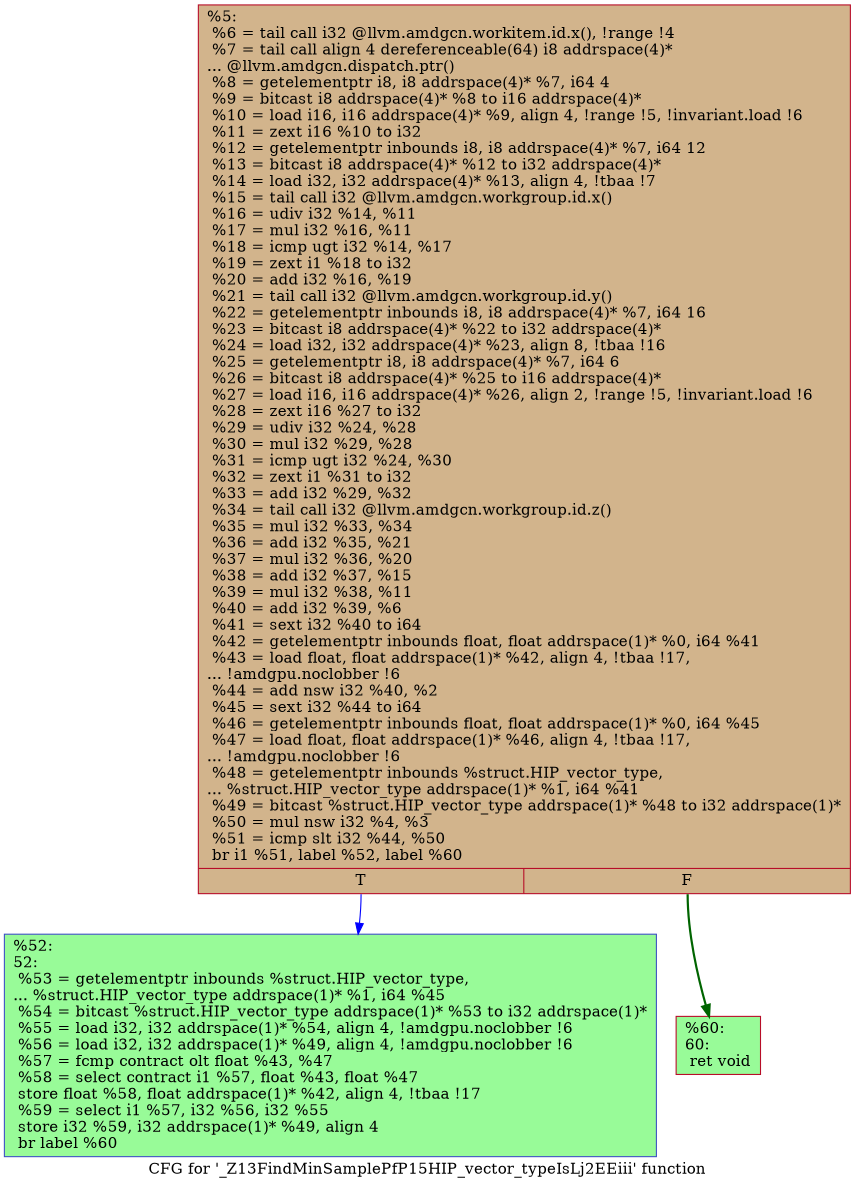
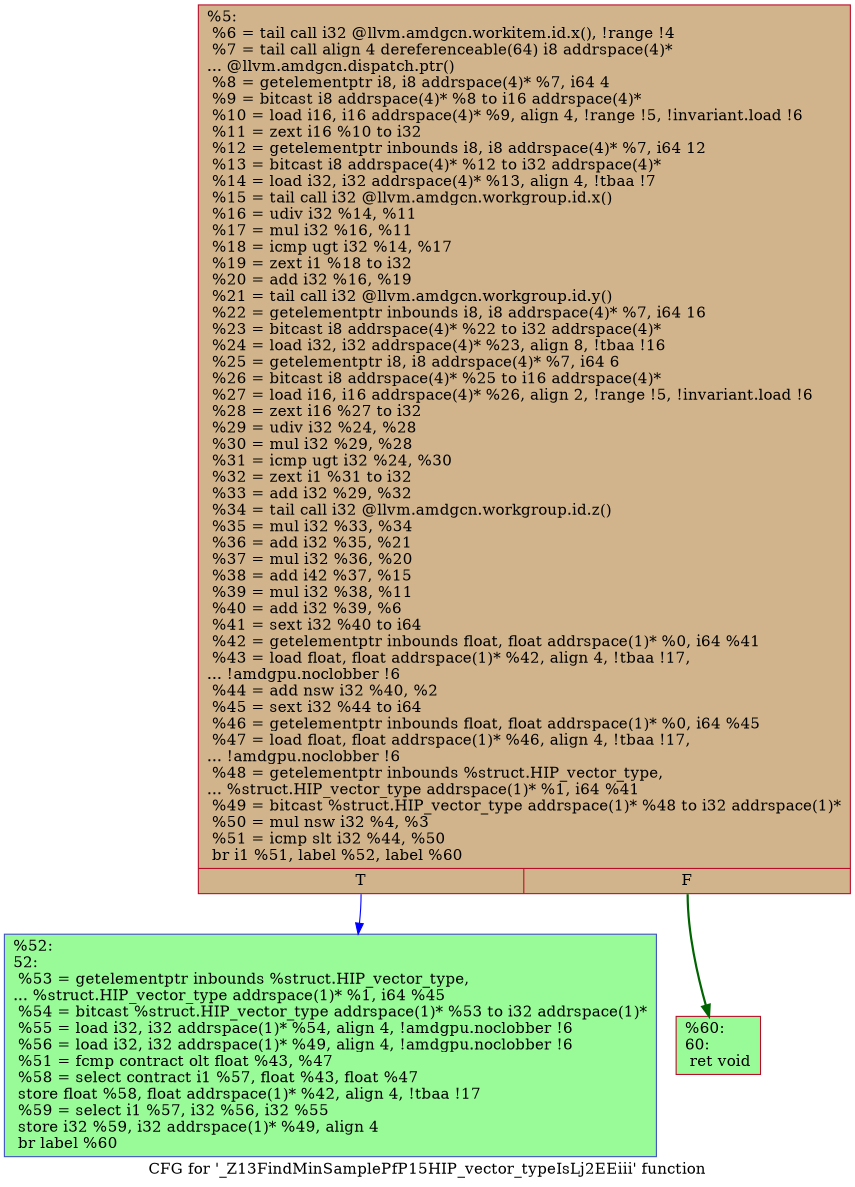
(310, 576) -> (310, 576)
(173, 1061) -> (173, 1061)
